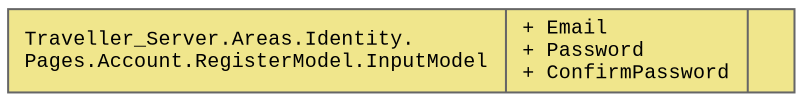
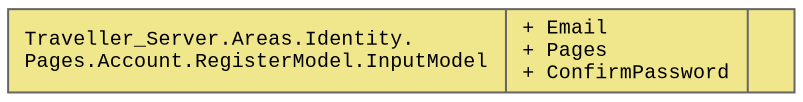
(584, 50) -> (566, 50)
